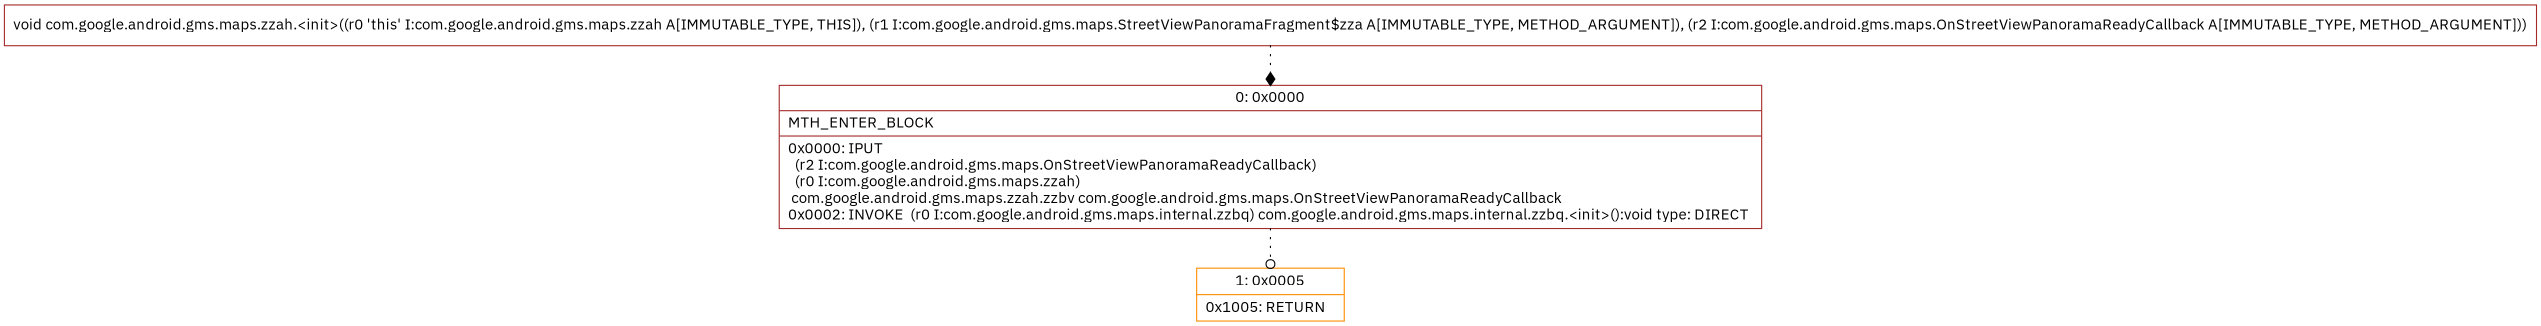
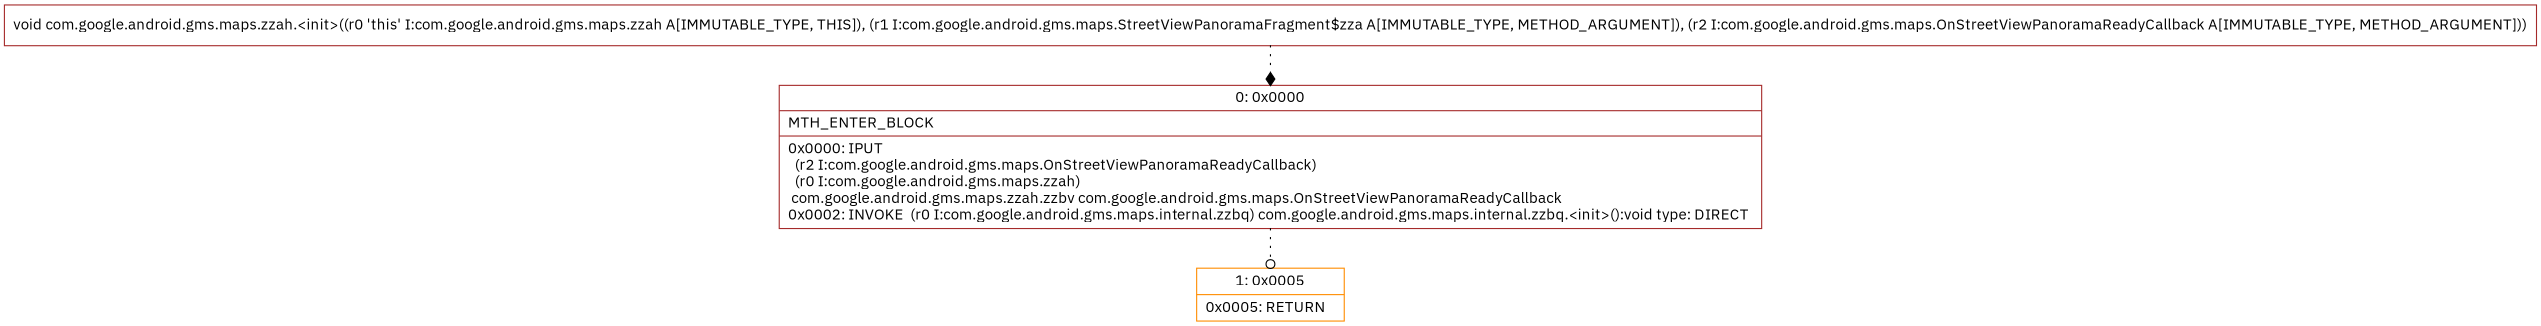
(1270, 307) -> (1270, 307)
